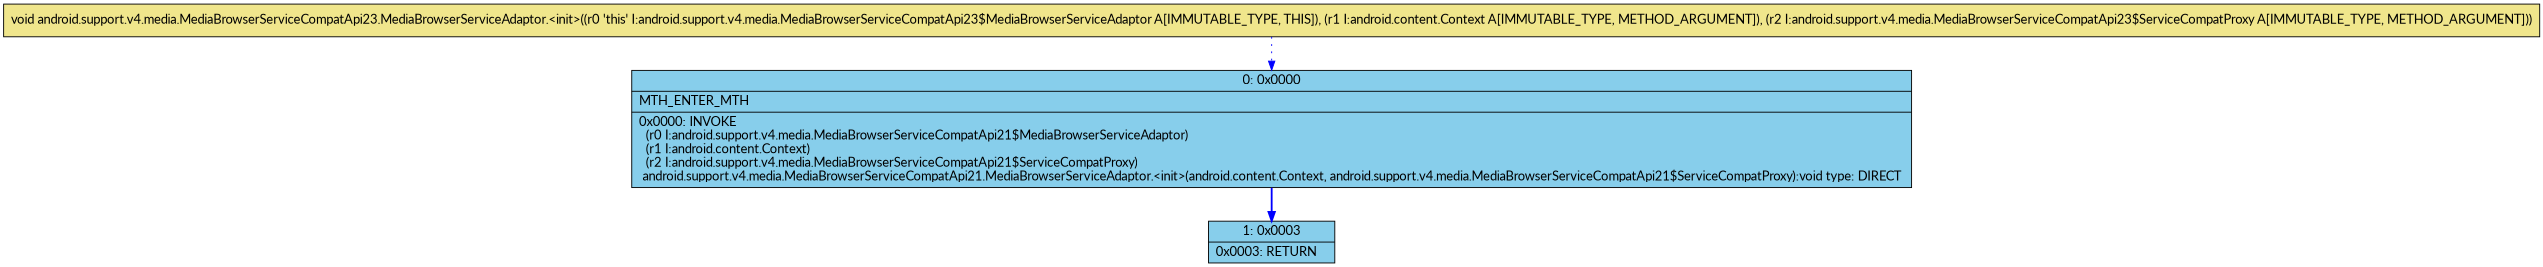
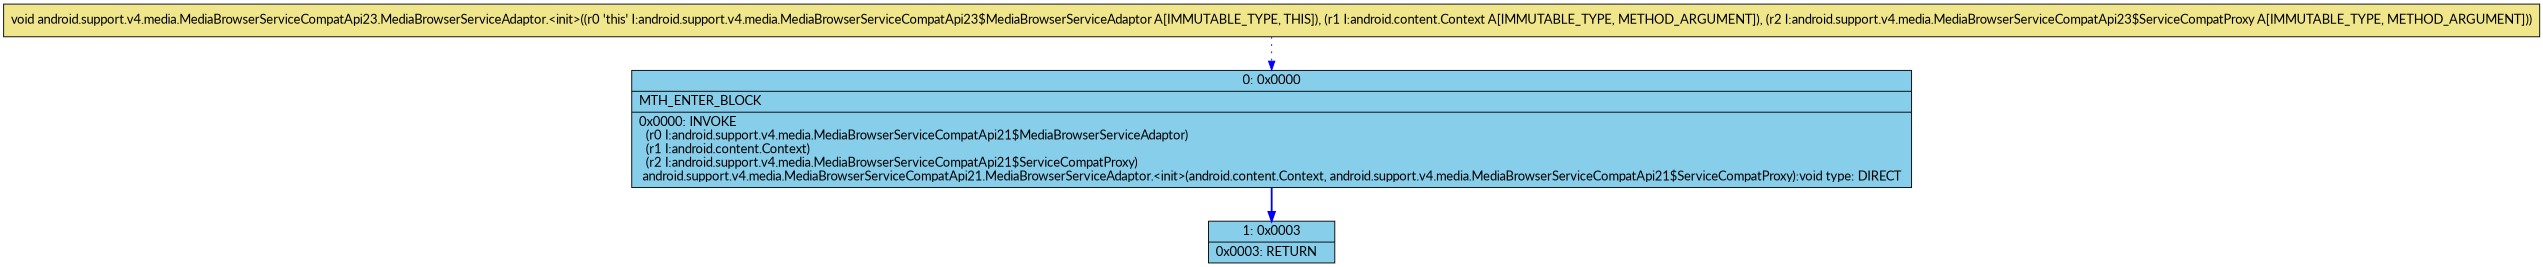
(694, 101) -> (700, 101)
